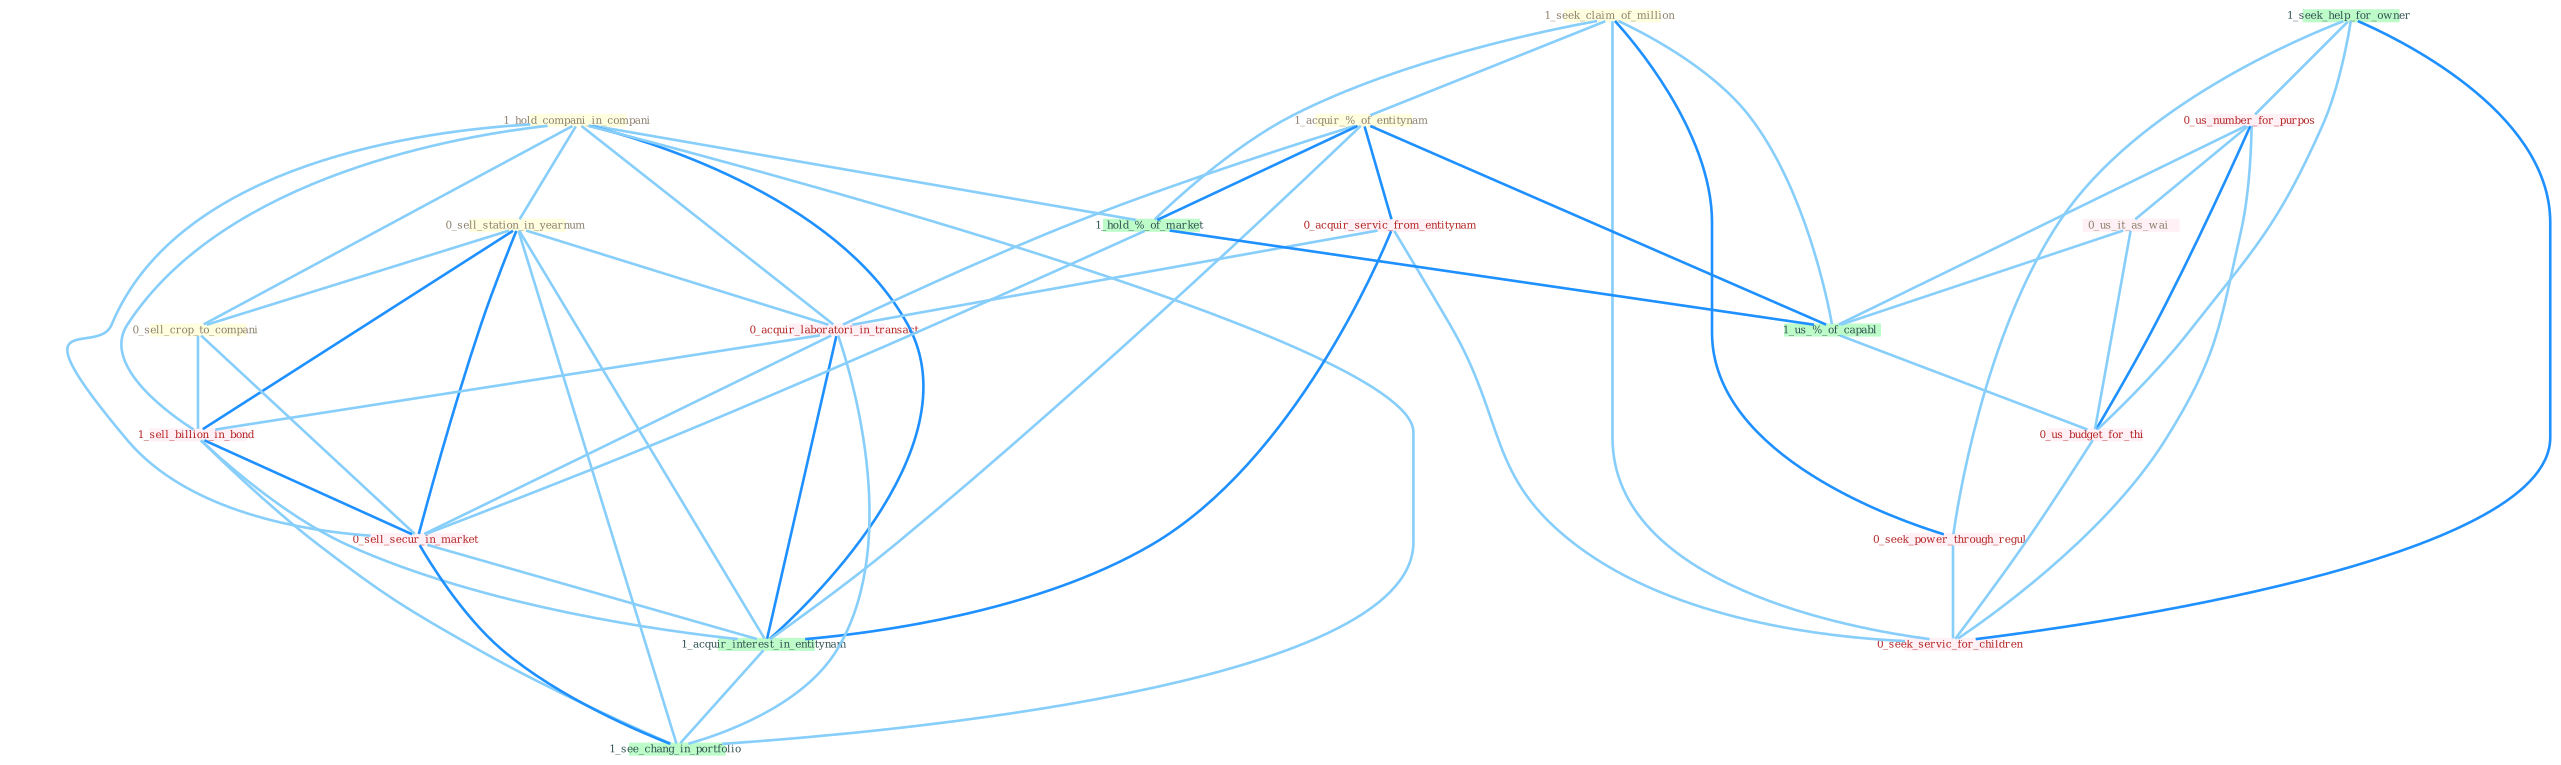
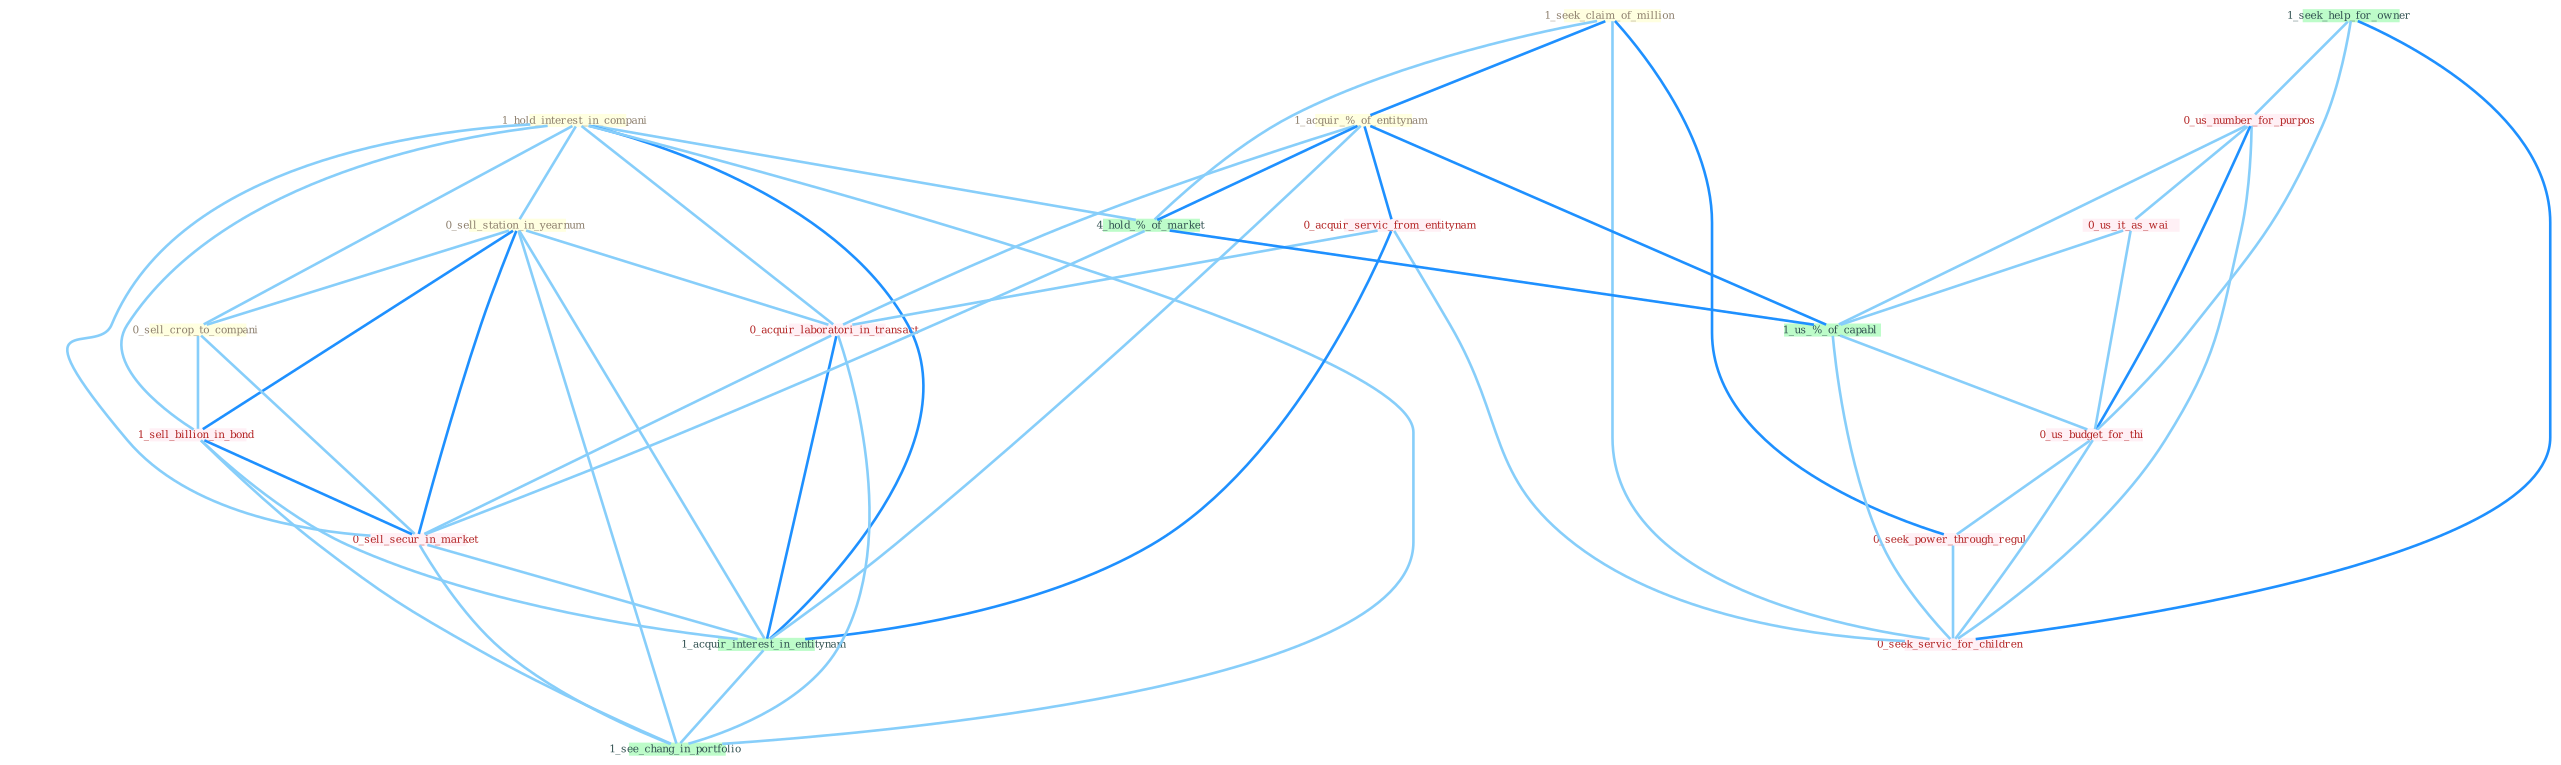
(1488, 68) -> (1488, 68)
(578, 120) -> (578, 120)
(1767, 142) -> (1860, 483)
(2098, 174) -> (2023, 488)
(1151, 225) -> (1151, 225)
(2131, 225) -> (2131, 225)
(518, 382) -> none
(488, 637) -> (488, 637)
